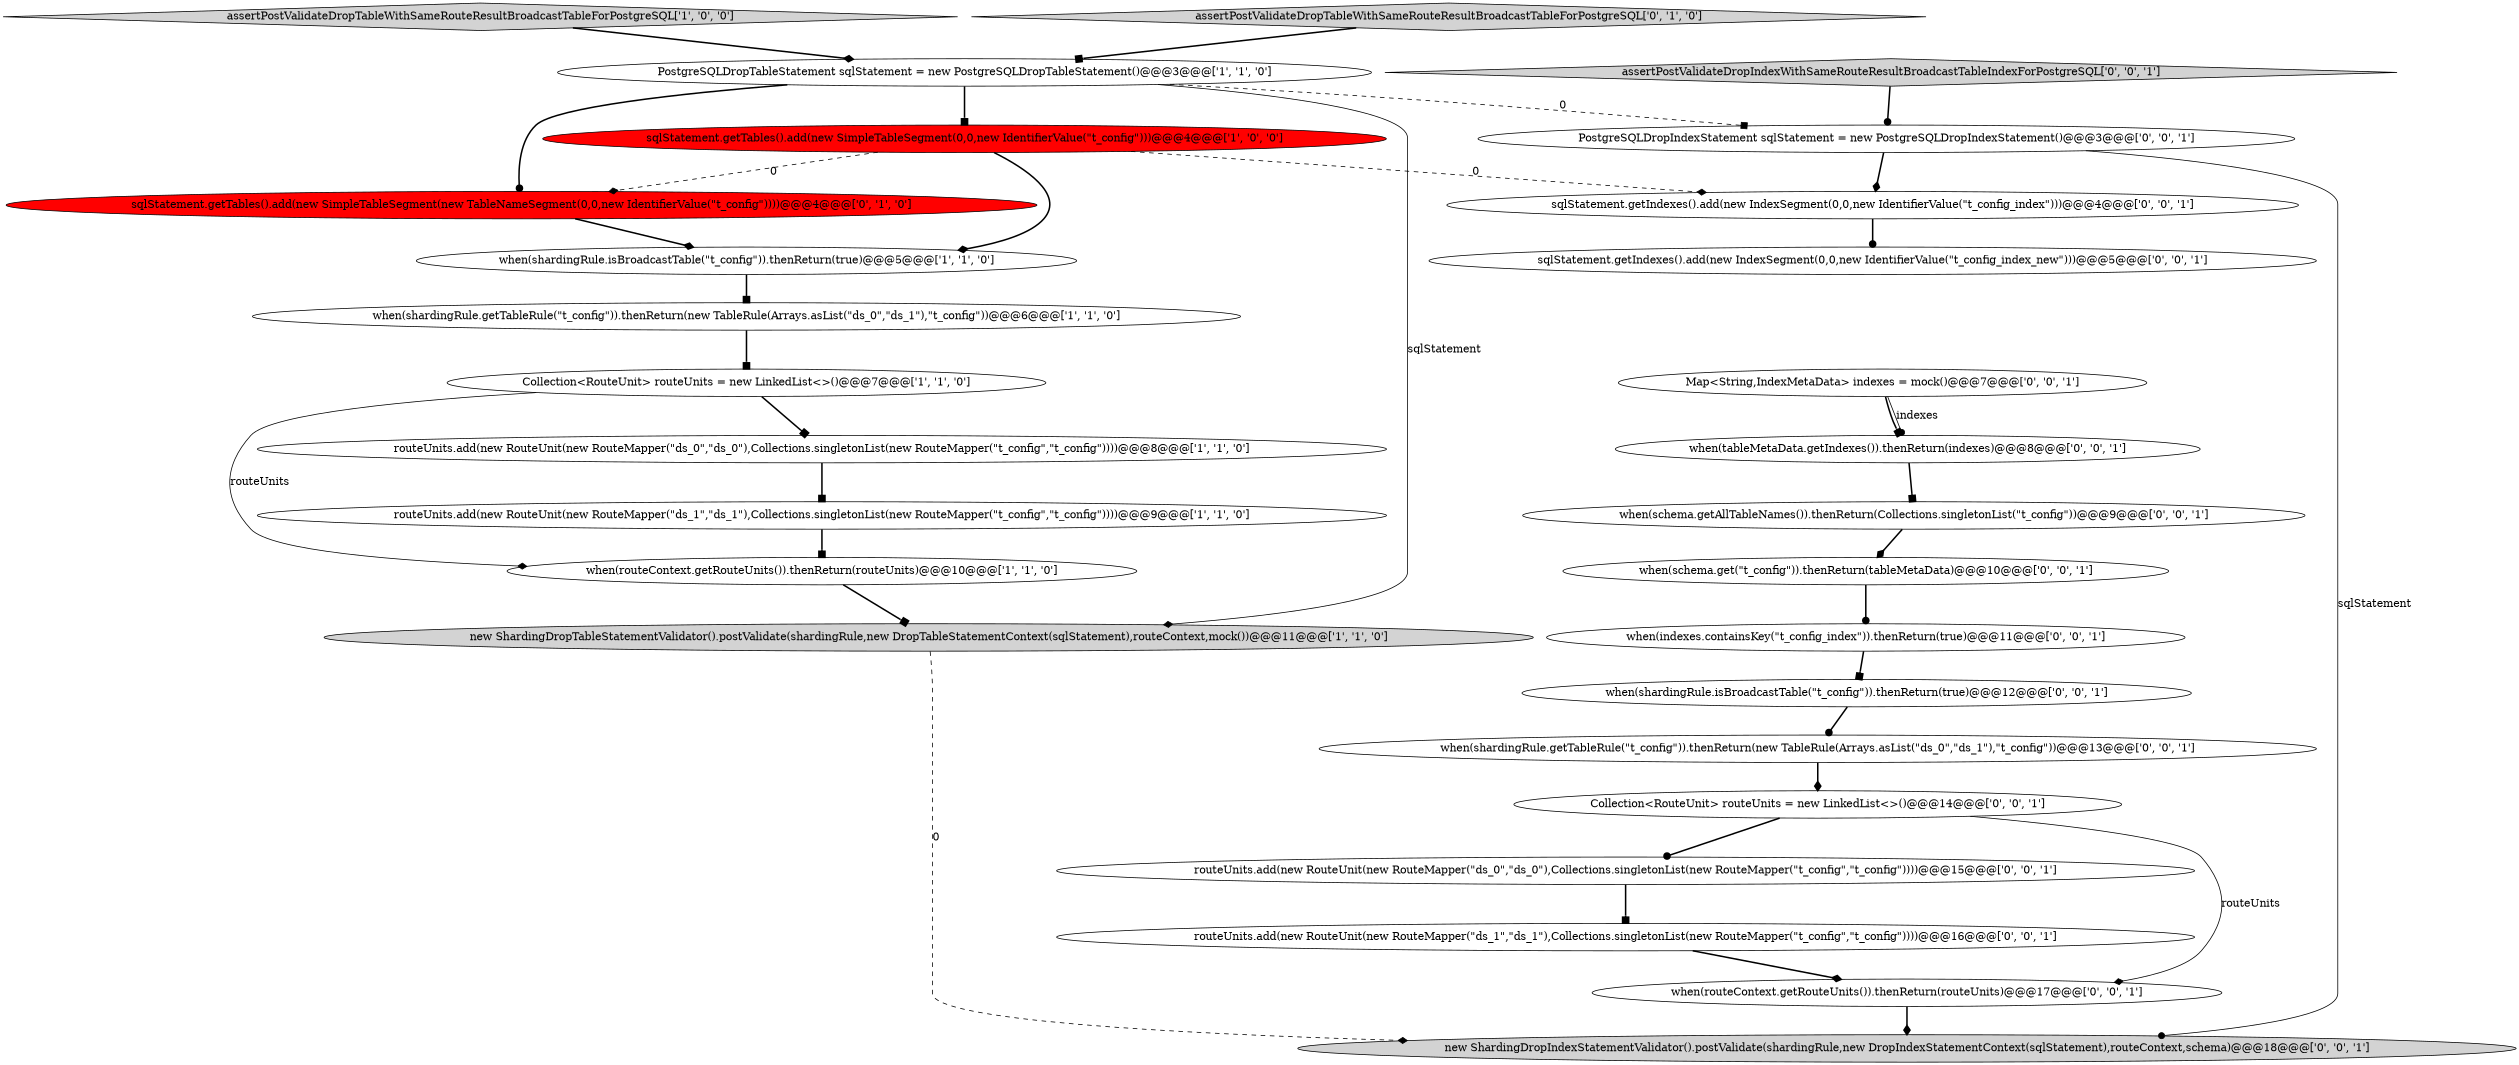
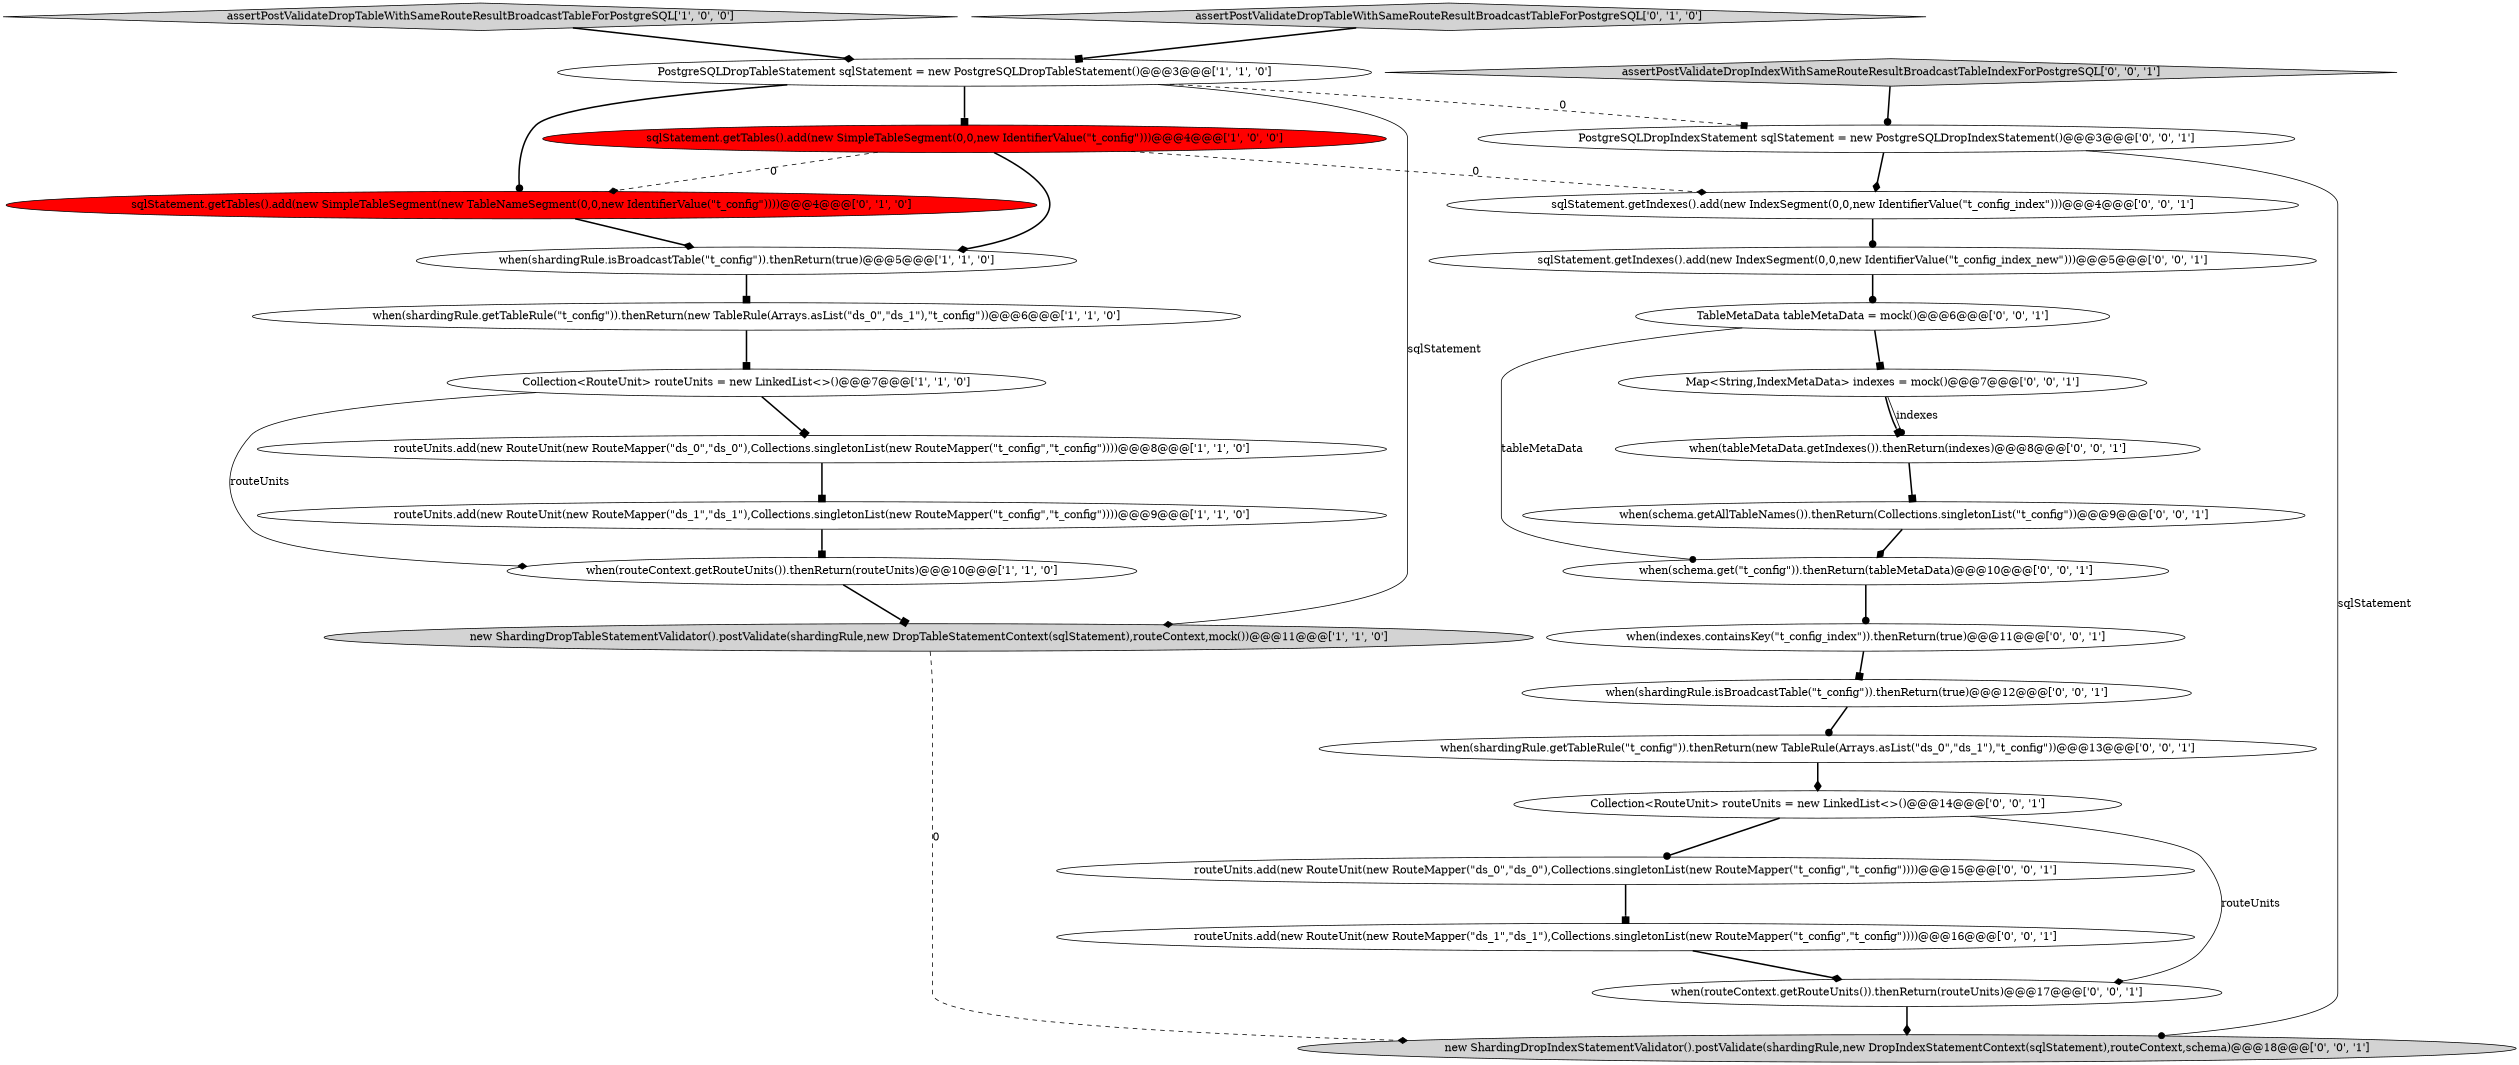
none -> (1873, 316)
